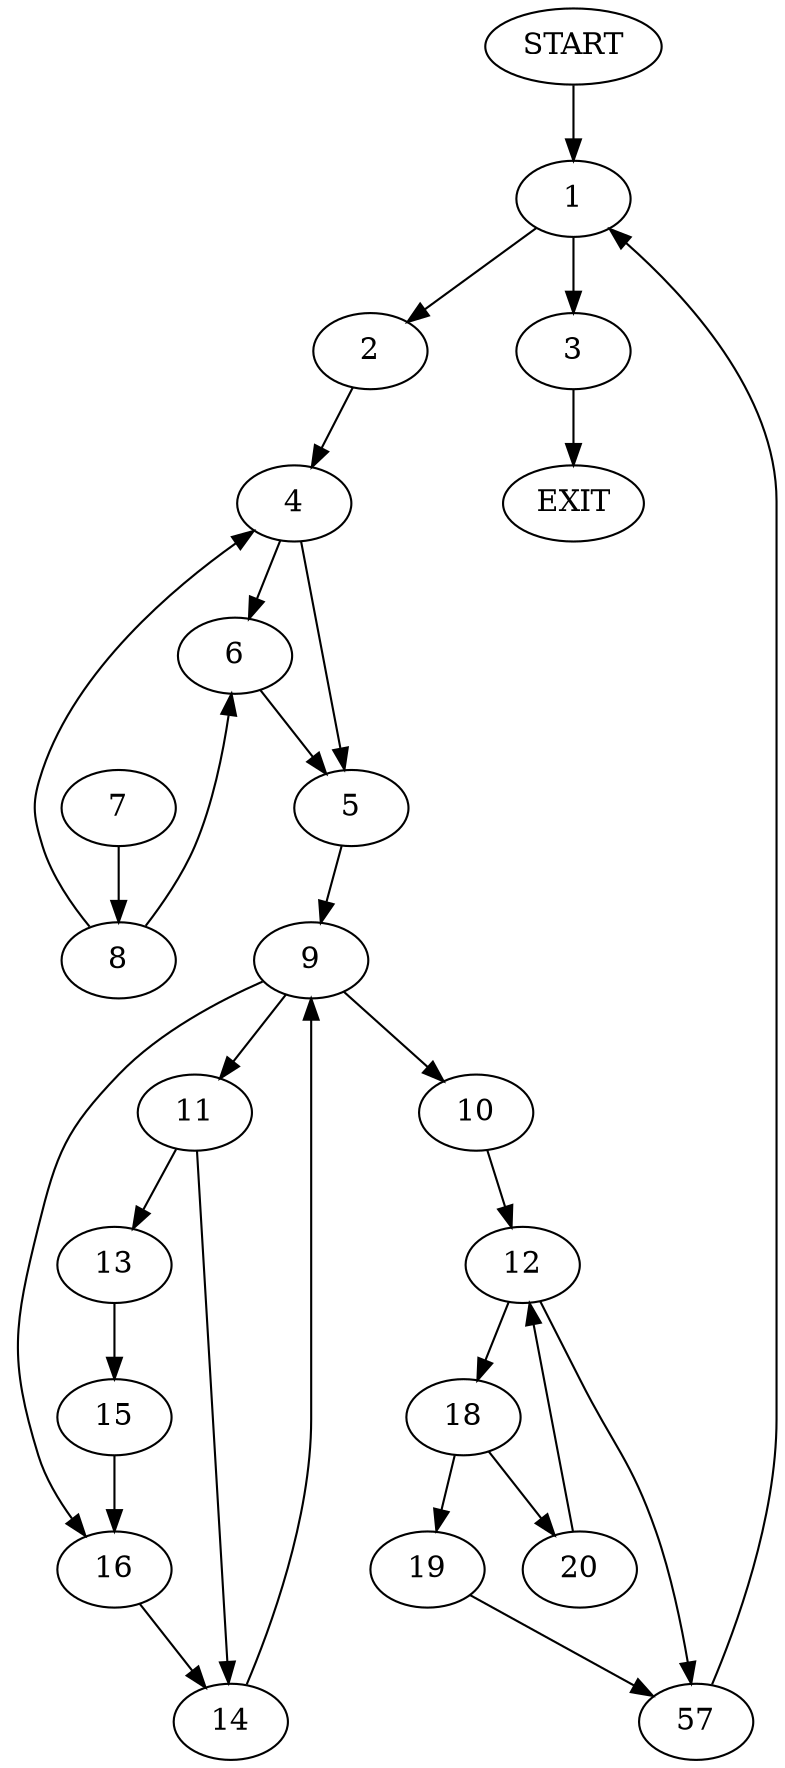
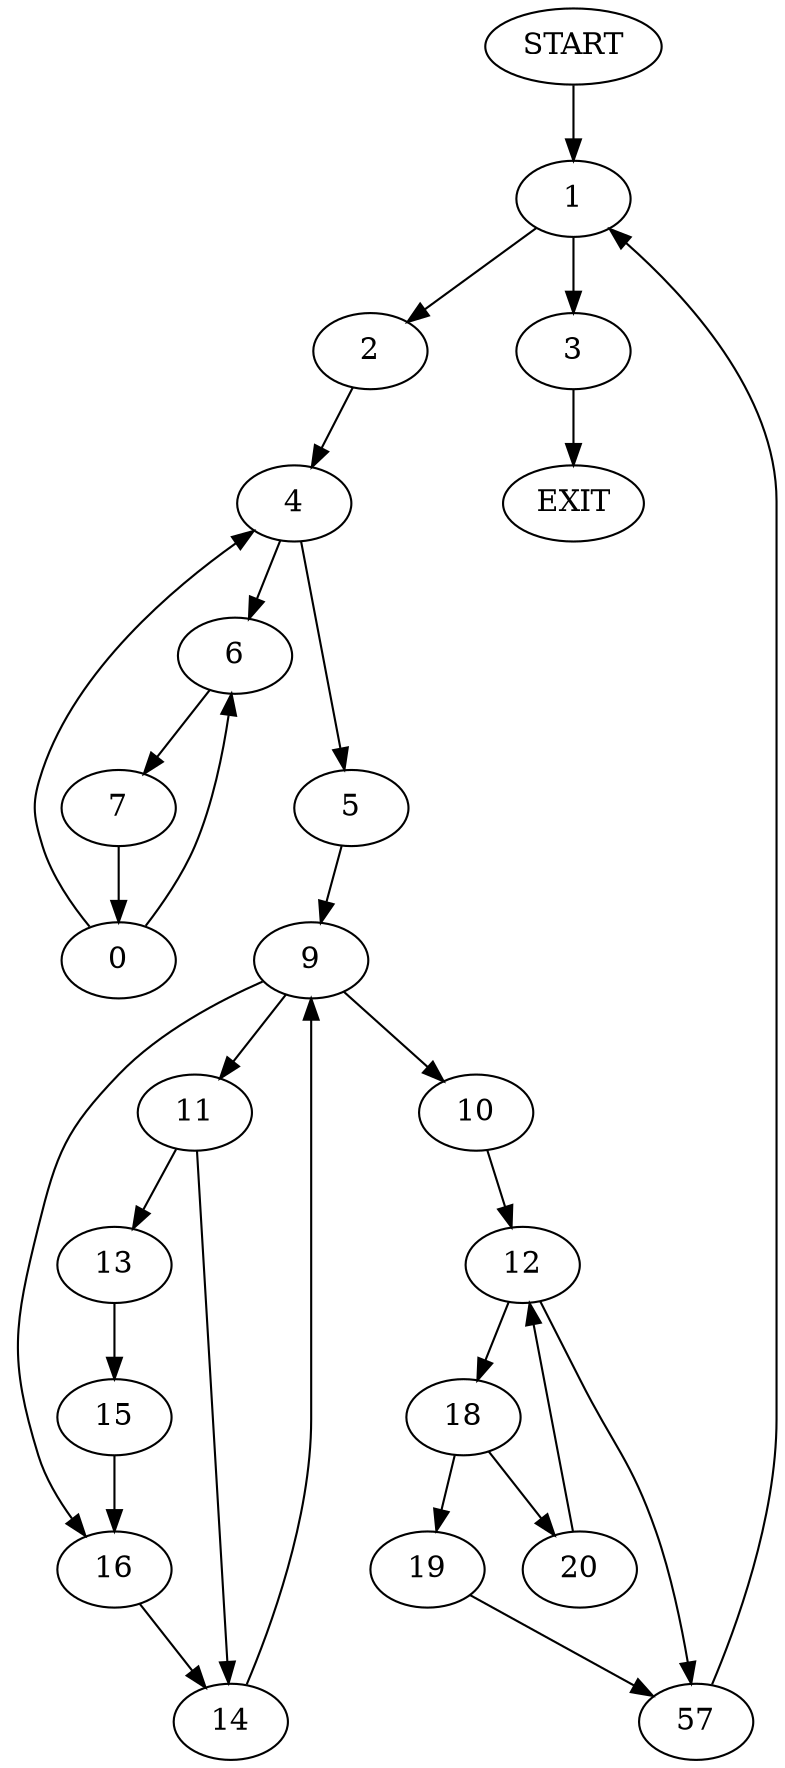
(287, 724) -> (183, 724)
(119, 960) -> (119, 960)
